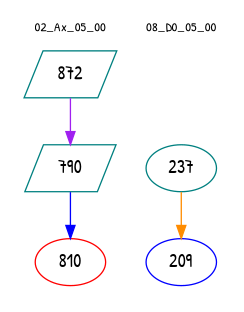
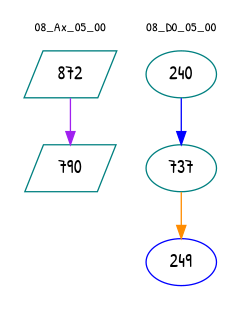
(70, 28) -> (70, 28)
none -> (181, 74)
(181, 168) -> (181, 168)
(70, 262) -> none
(181, 262) -> (181, 262)
